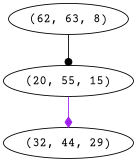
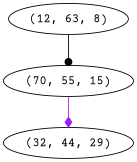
(68, 19) -> (68, 19)
(68, 81) -> (68, 81)
